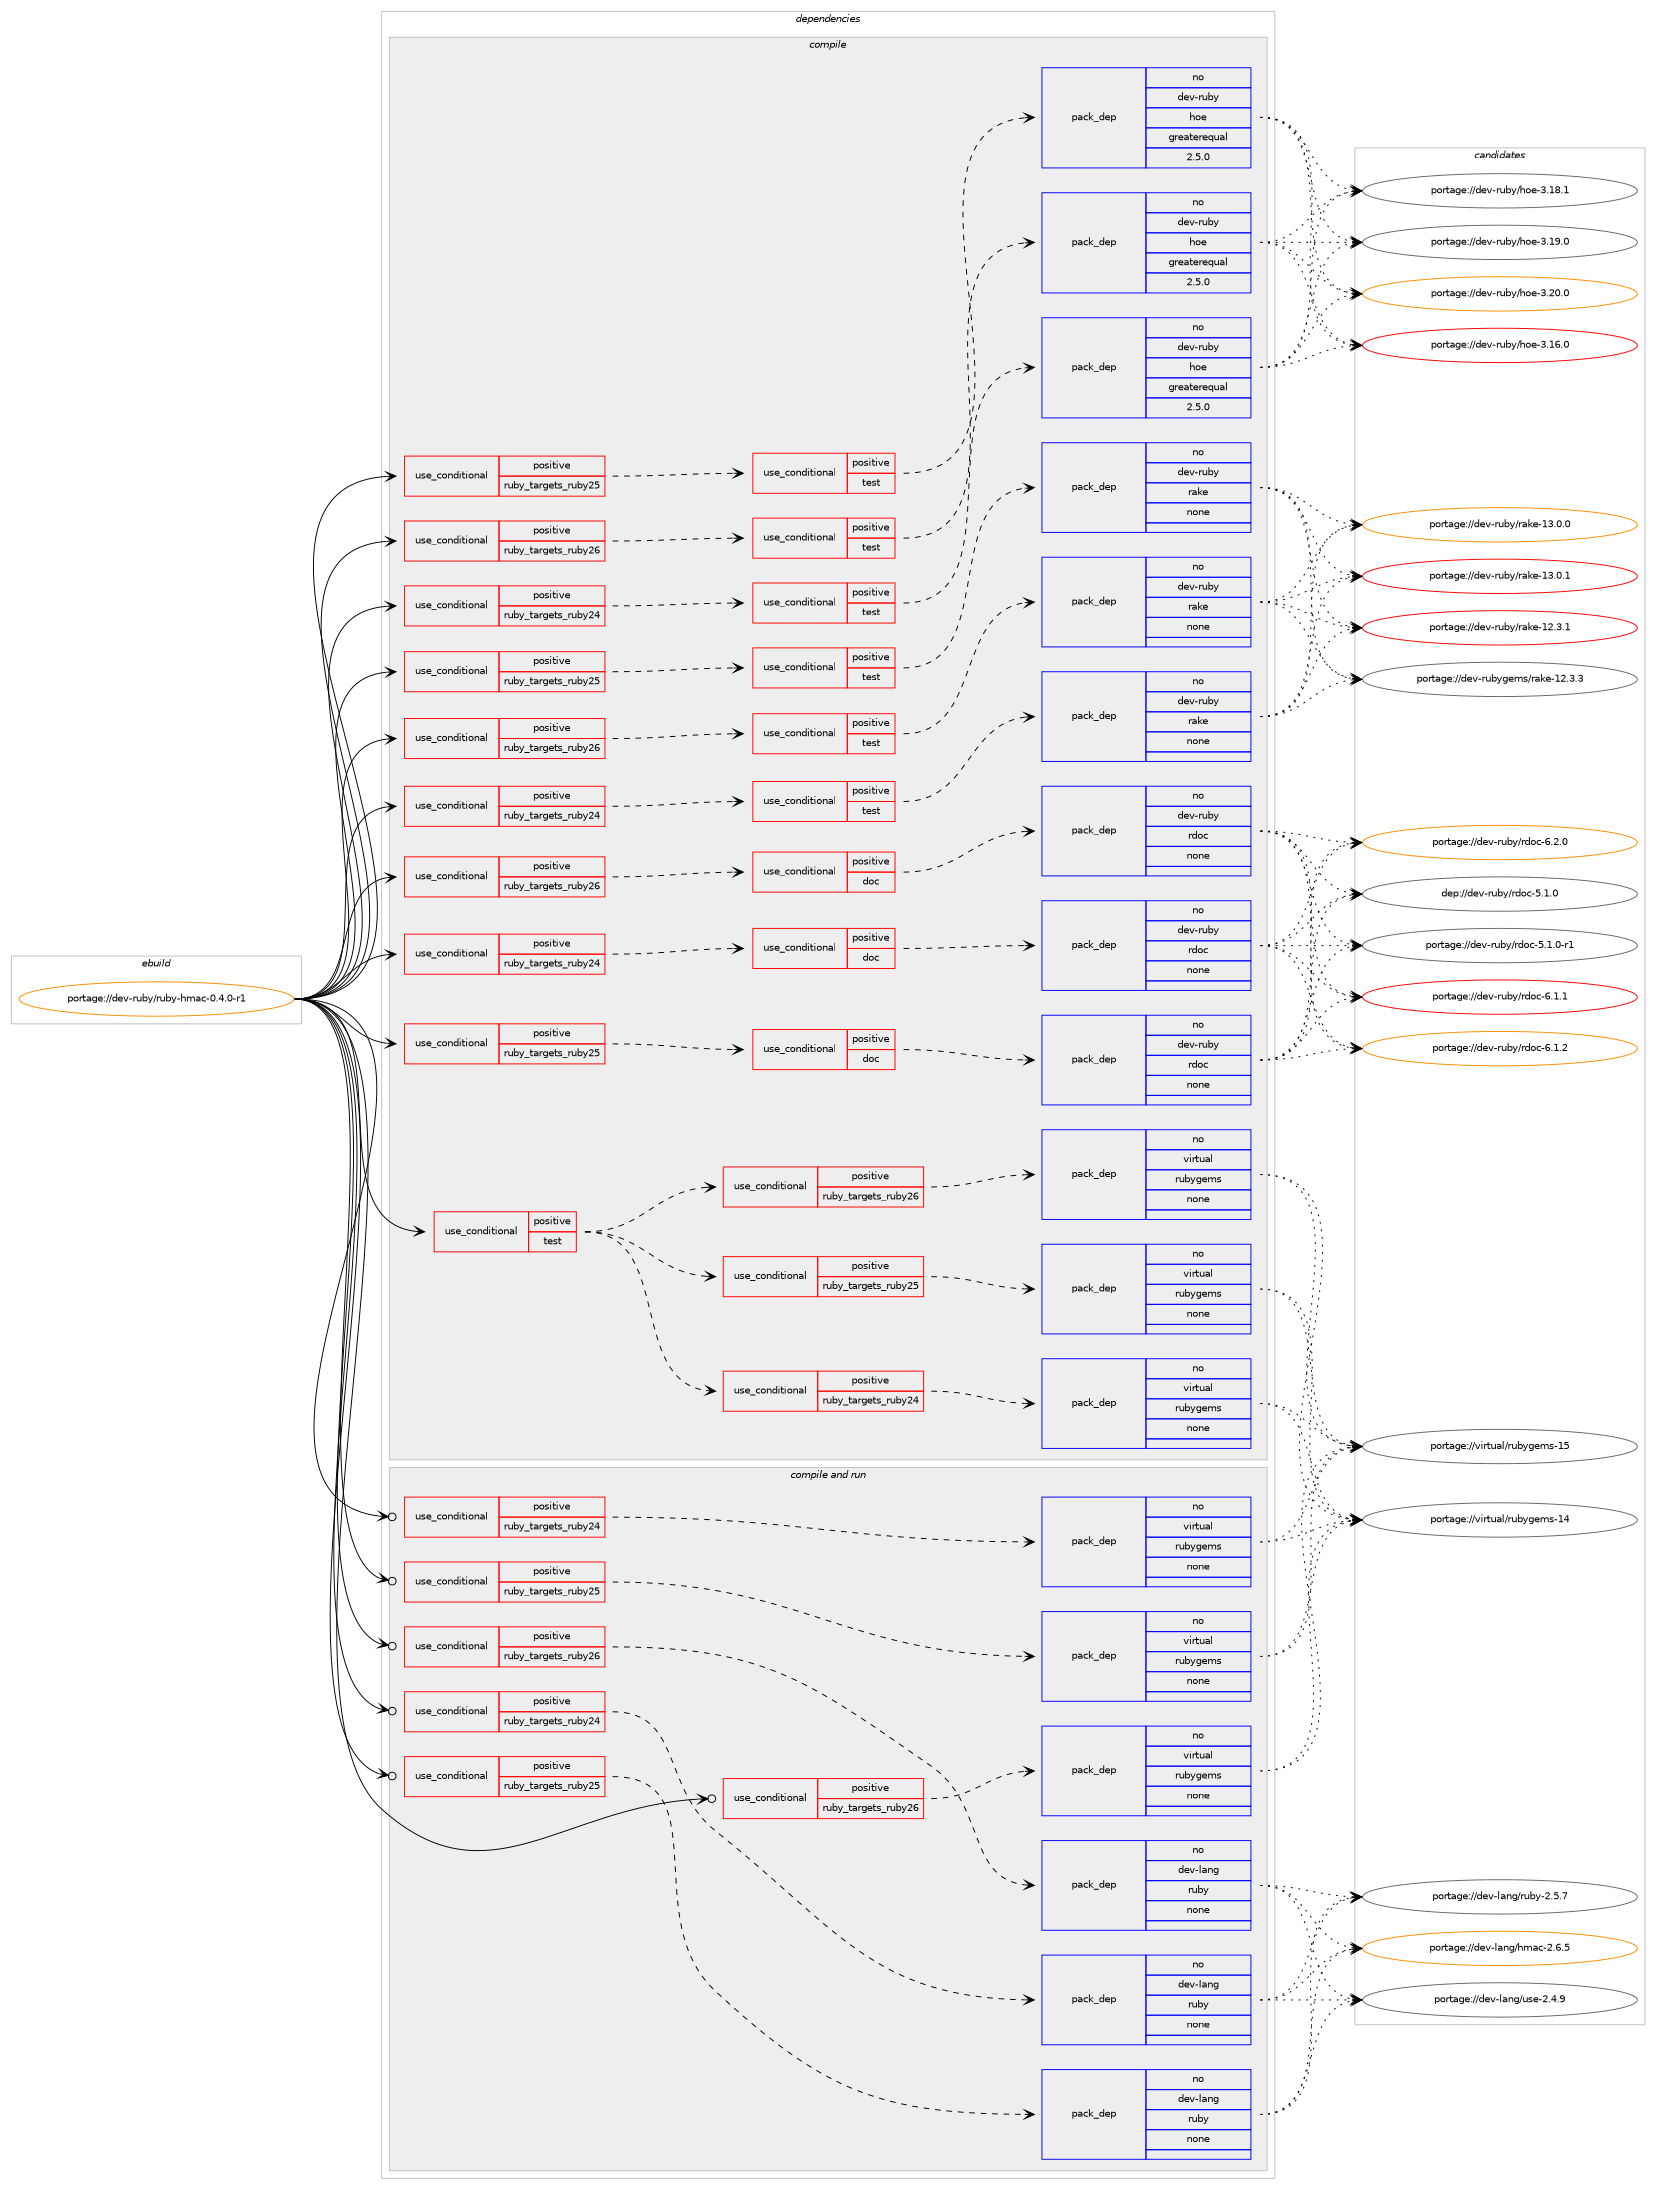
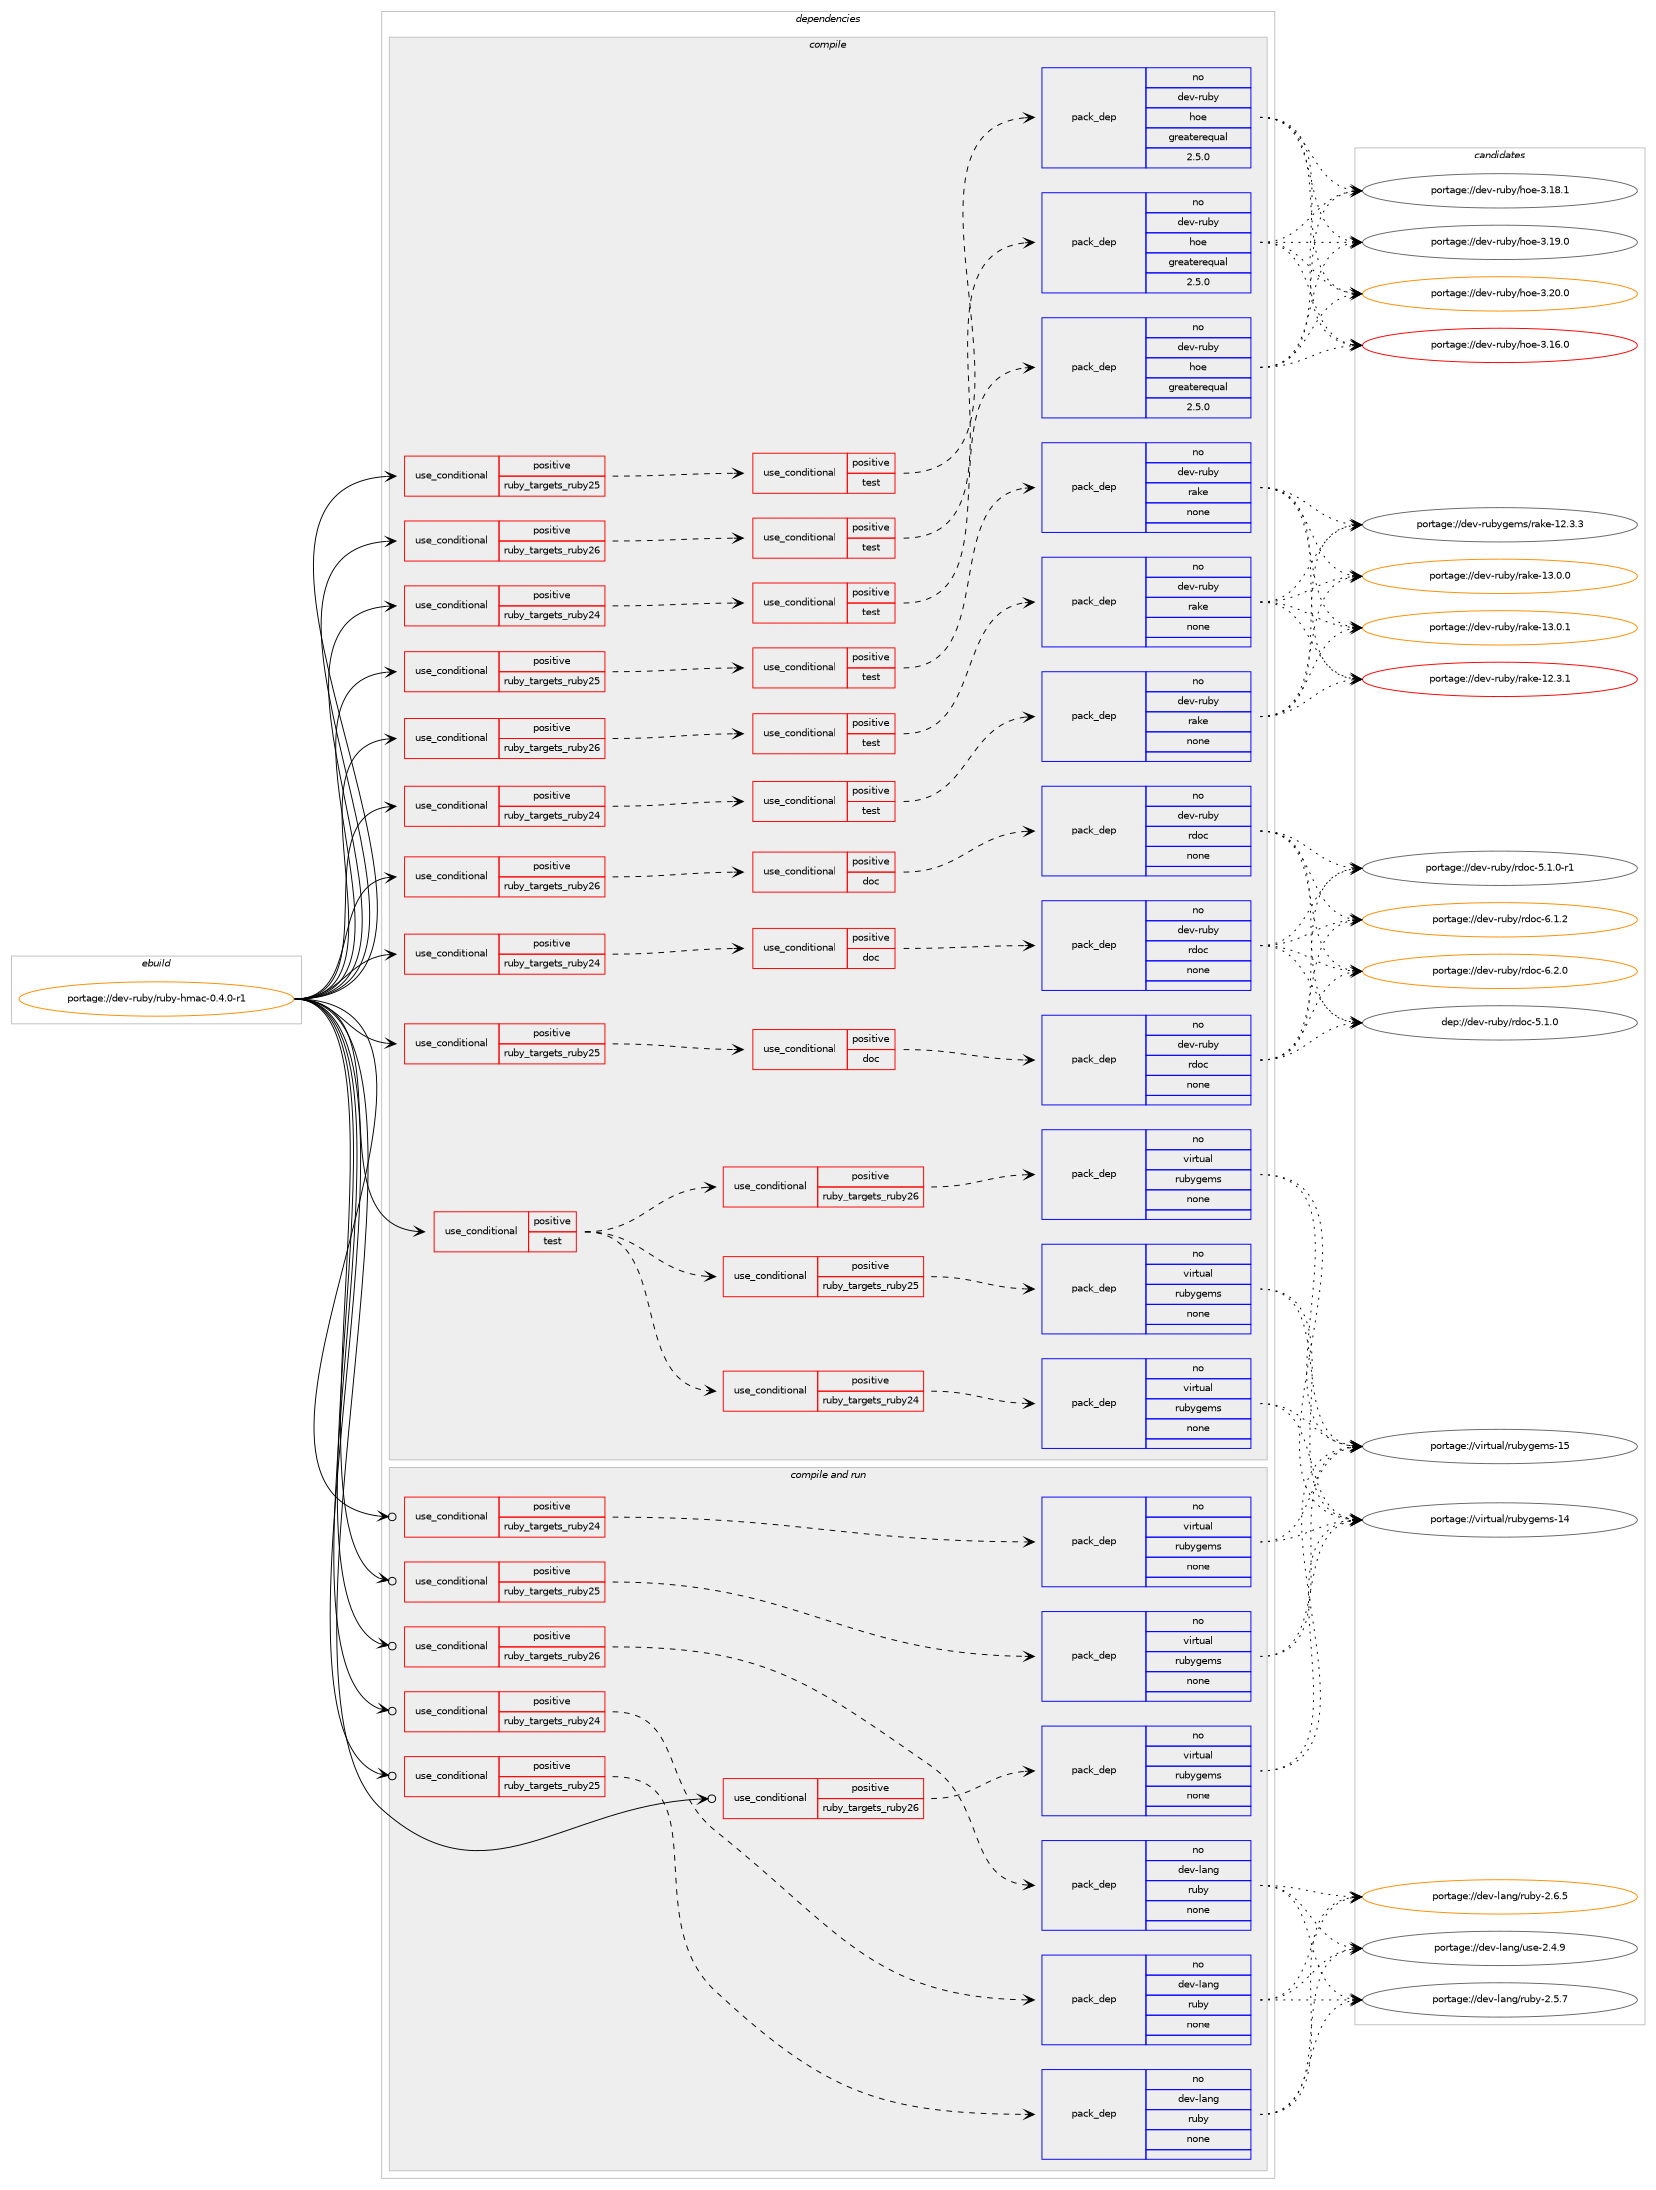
(1500, 576) -> (1500, 628)
(1500, 997) -> none
(1500, 1948) -> (1500, 1897)
